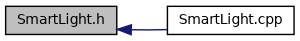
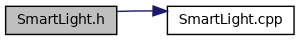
(149, 30) -> (135, 11)
